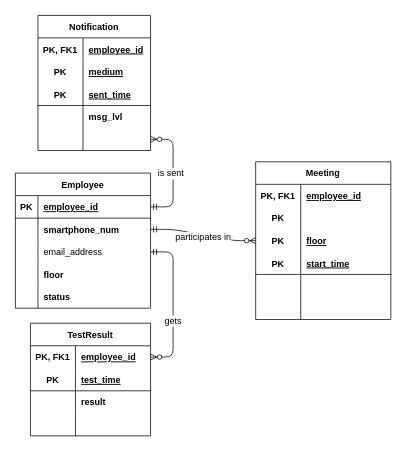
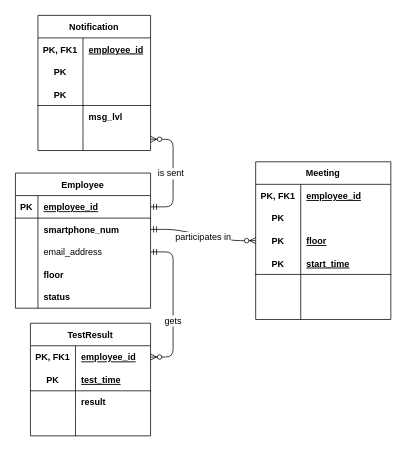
(117, 72) -> none
(117, 94) -> none
